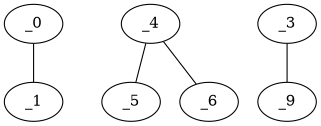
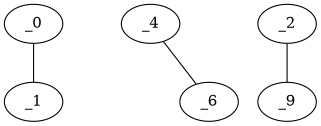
(287, 24) -> (287, 24)
(131, 102) -> none
